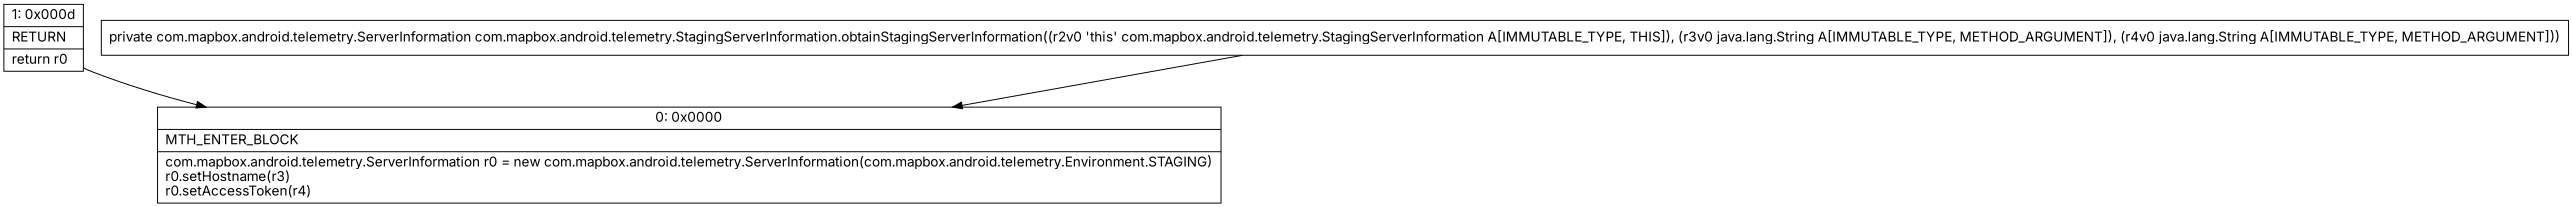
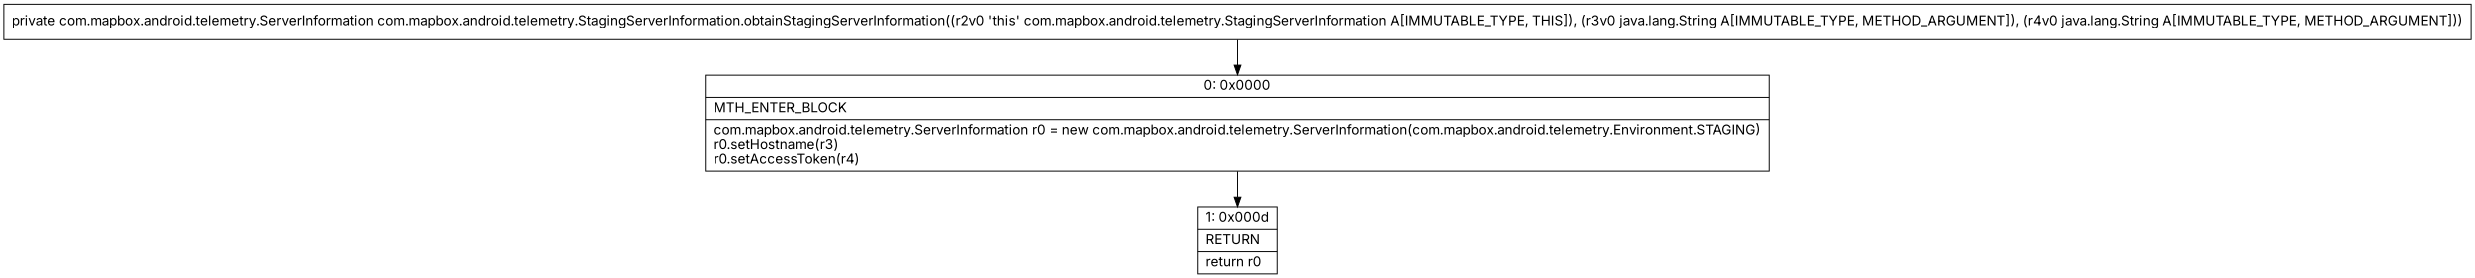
(139, 88) -> (1237, 184)
